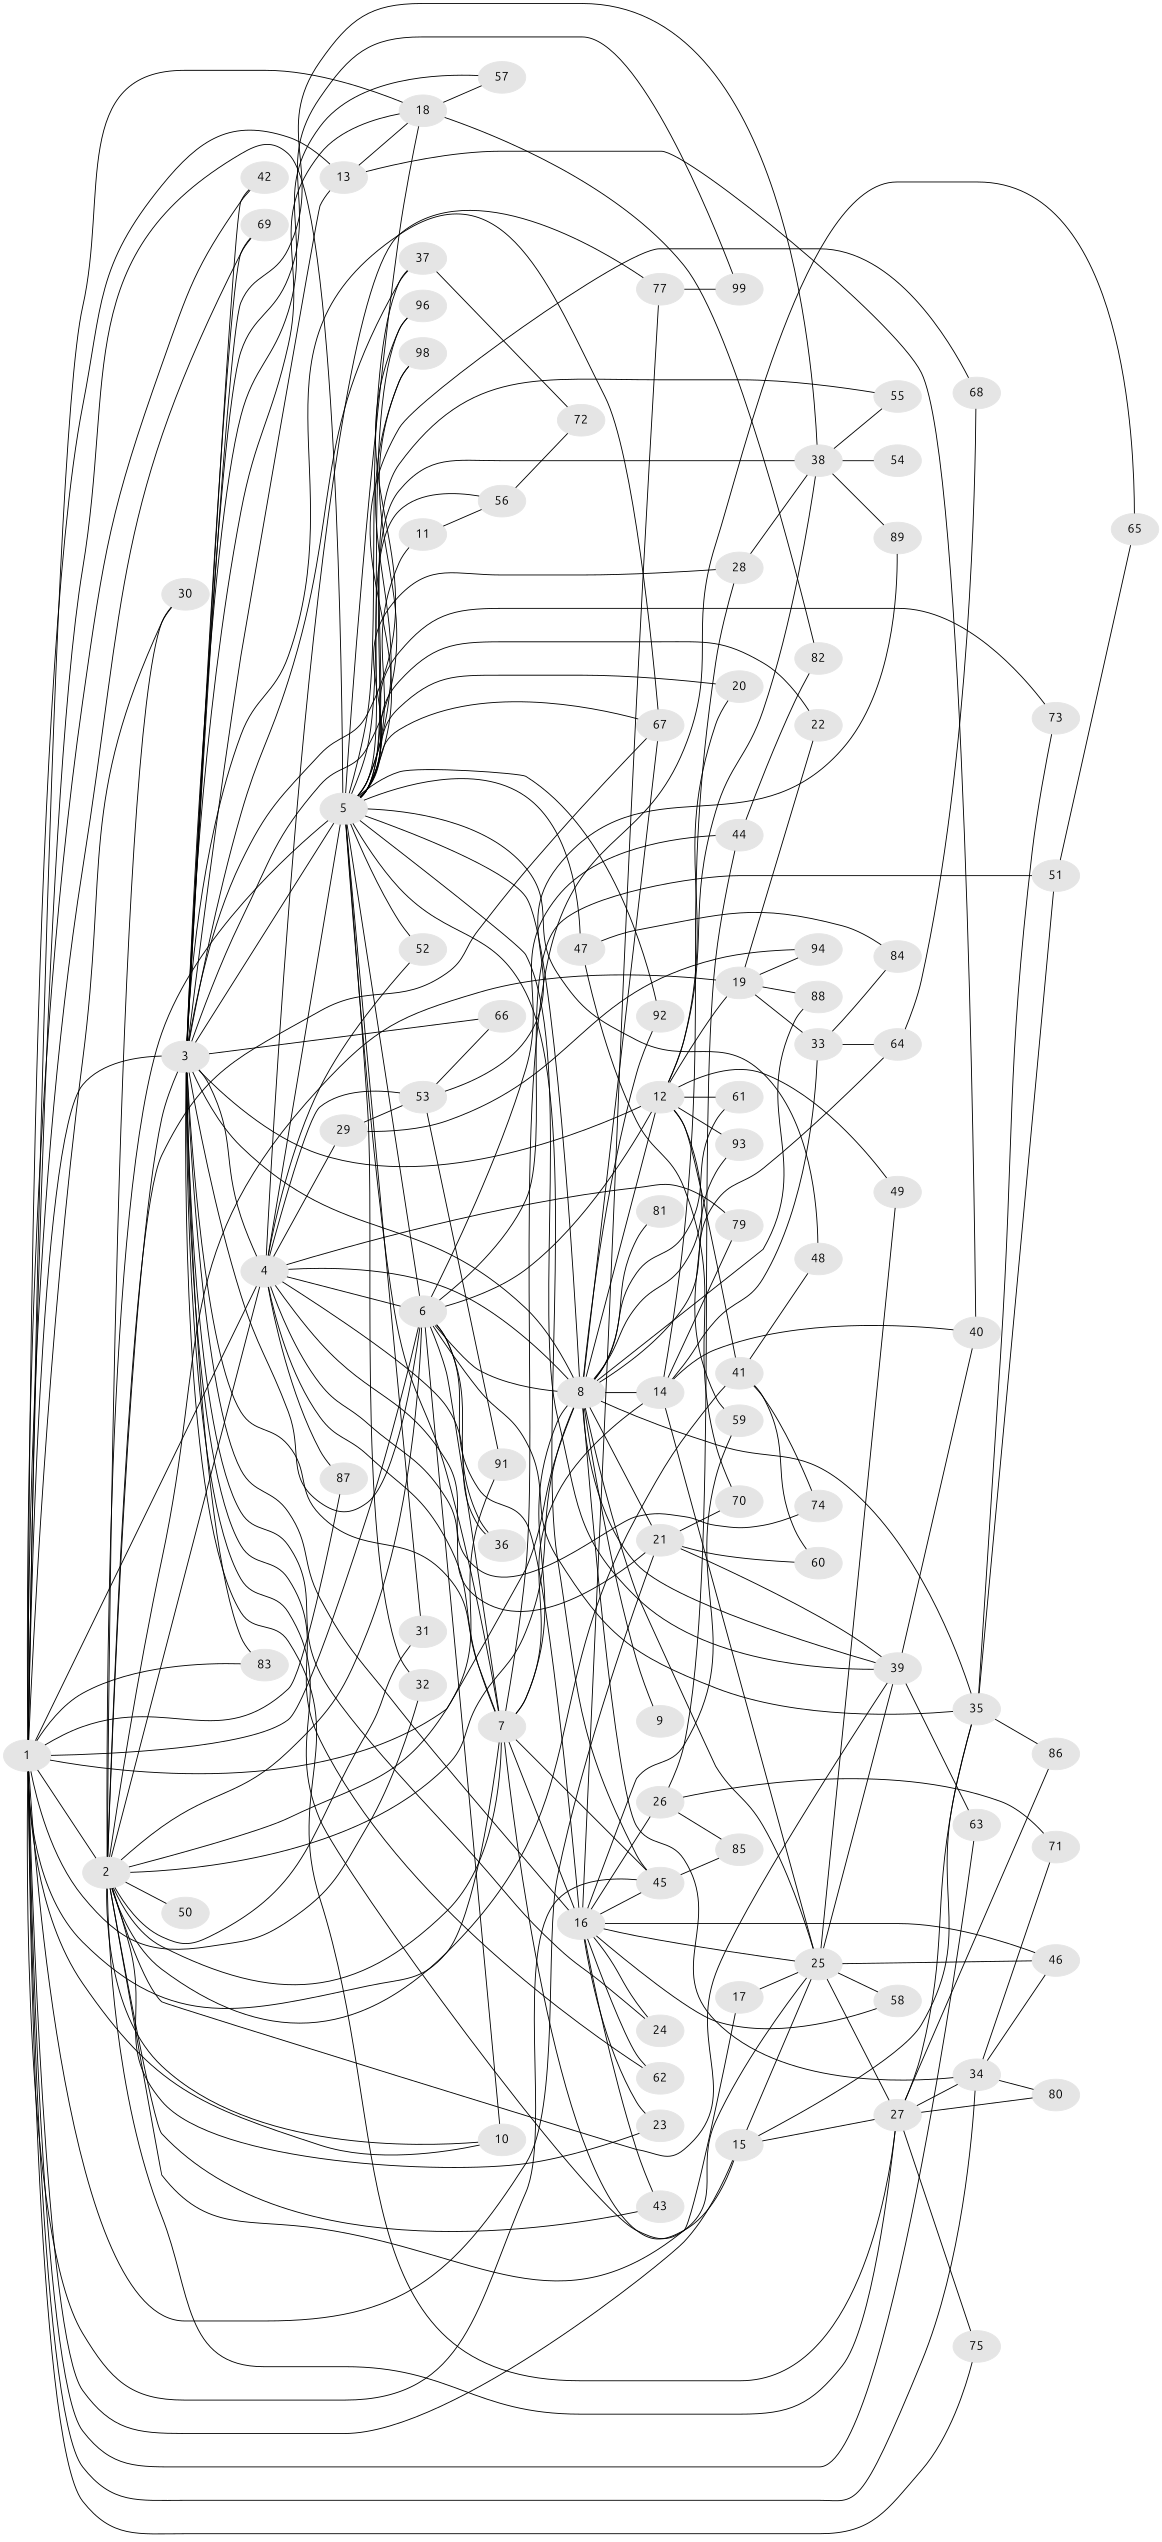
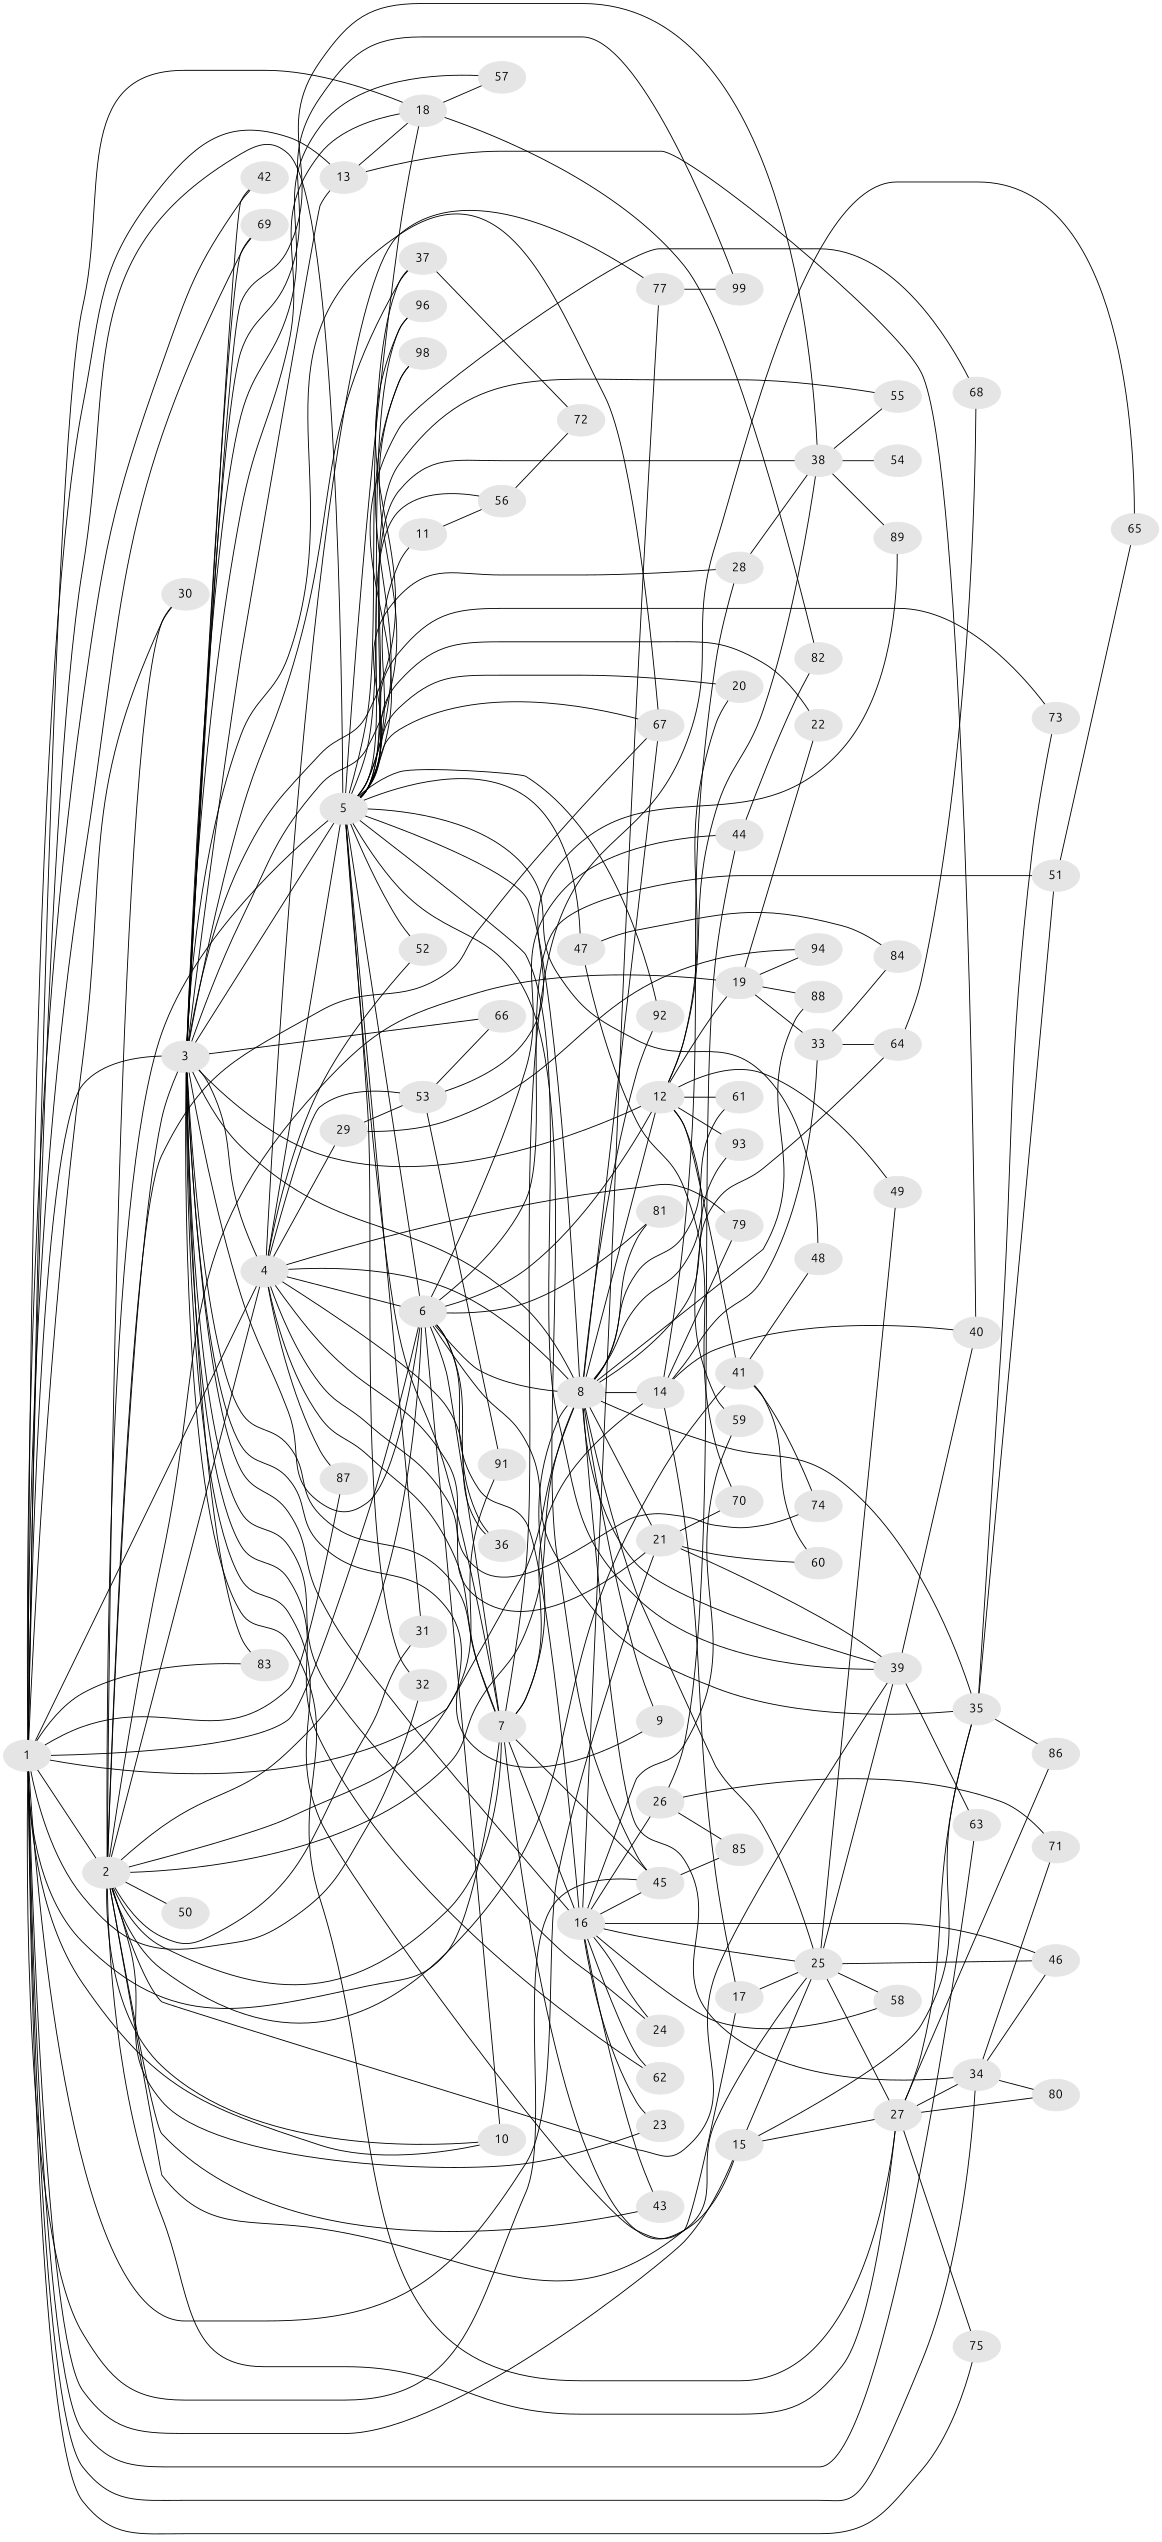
none -> (565, 1284)
none -> (309, 1528)
(739, 1678) -> (700, 1695)
